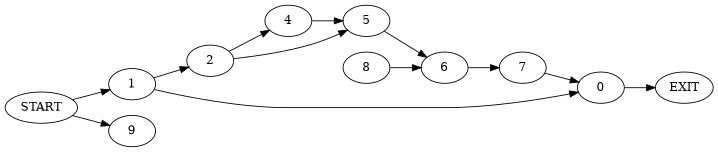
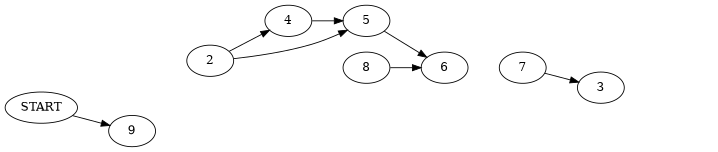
(479, 68) -> none
(132, 84) -> none
(601, 88) -> (601, 88)
(684, 88) -> none
